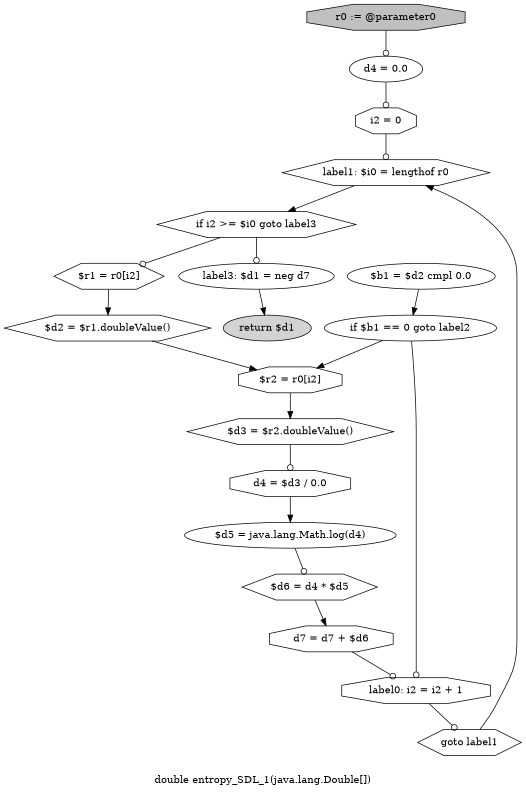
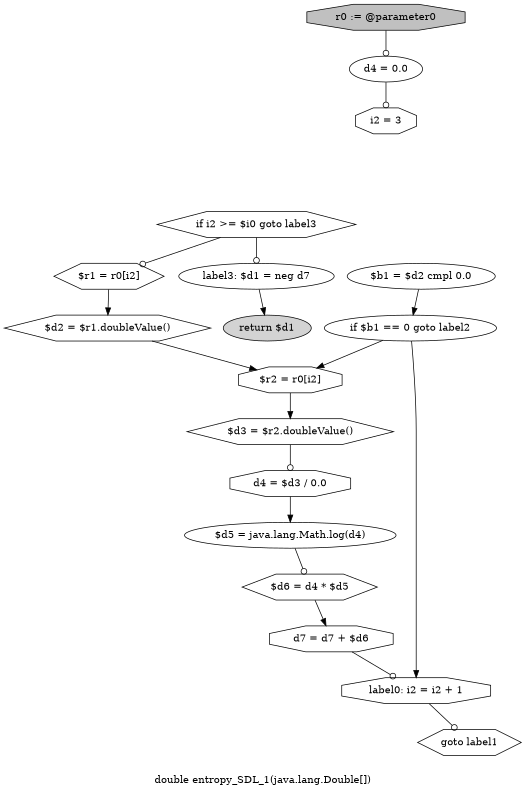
(386, 121) -> (386, 121)
(386, 173) -> none
(416, 506) -> (416, 506)
